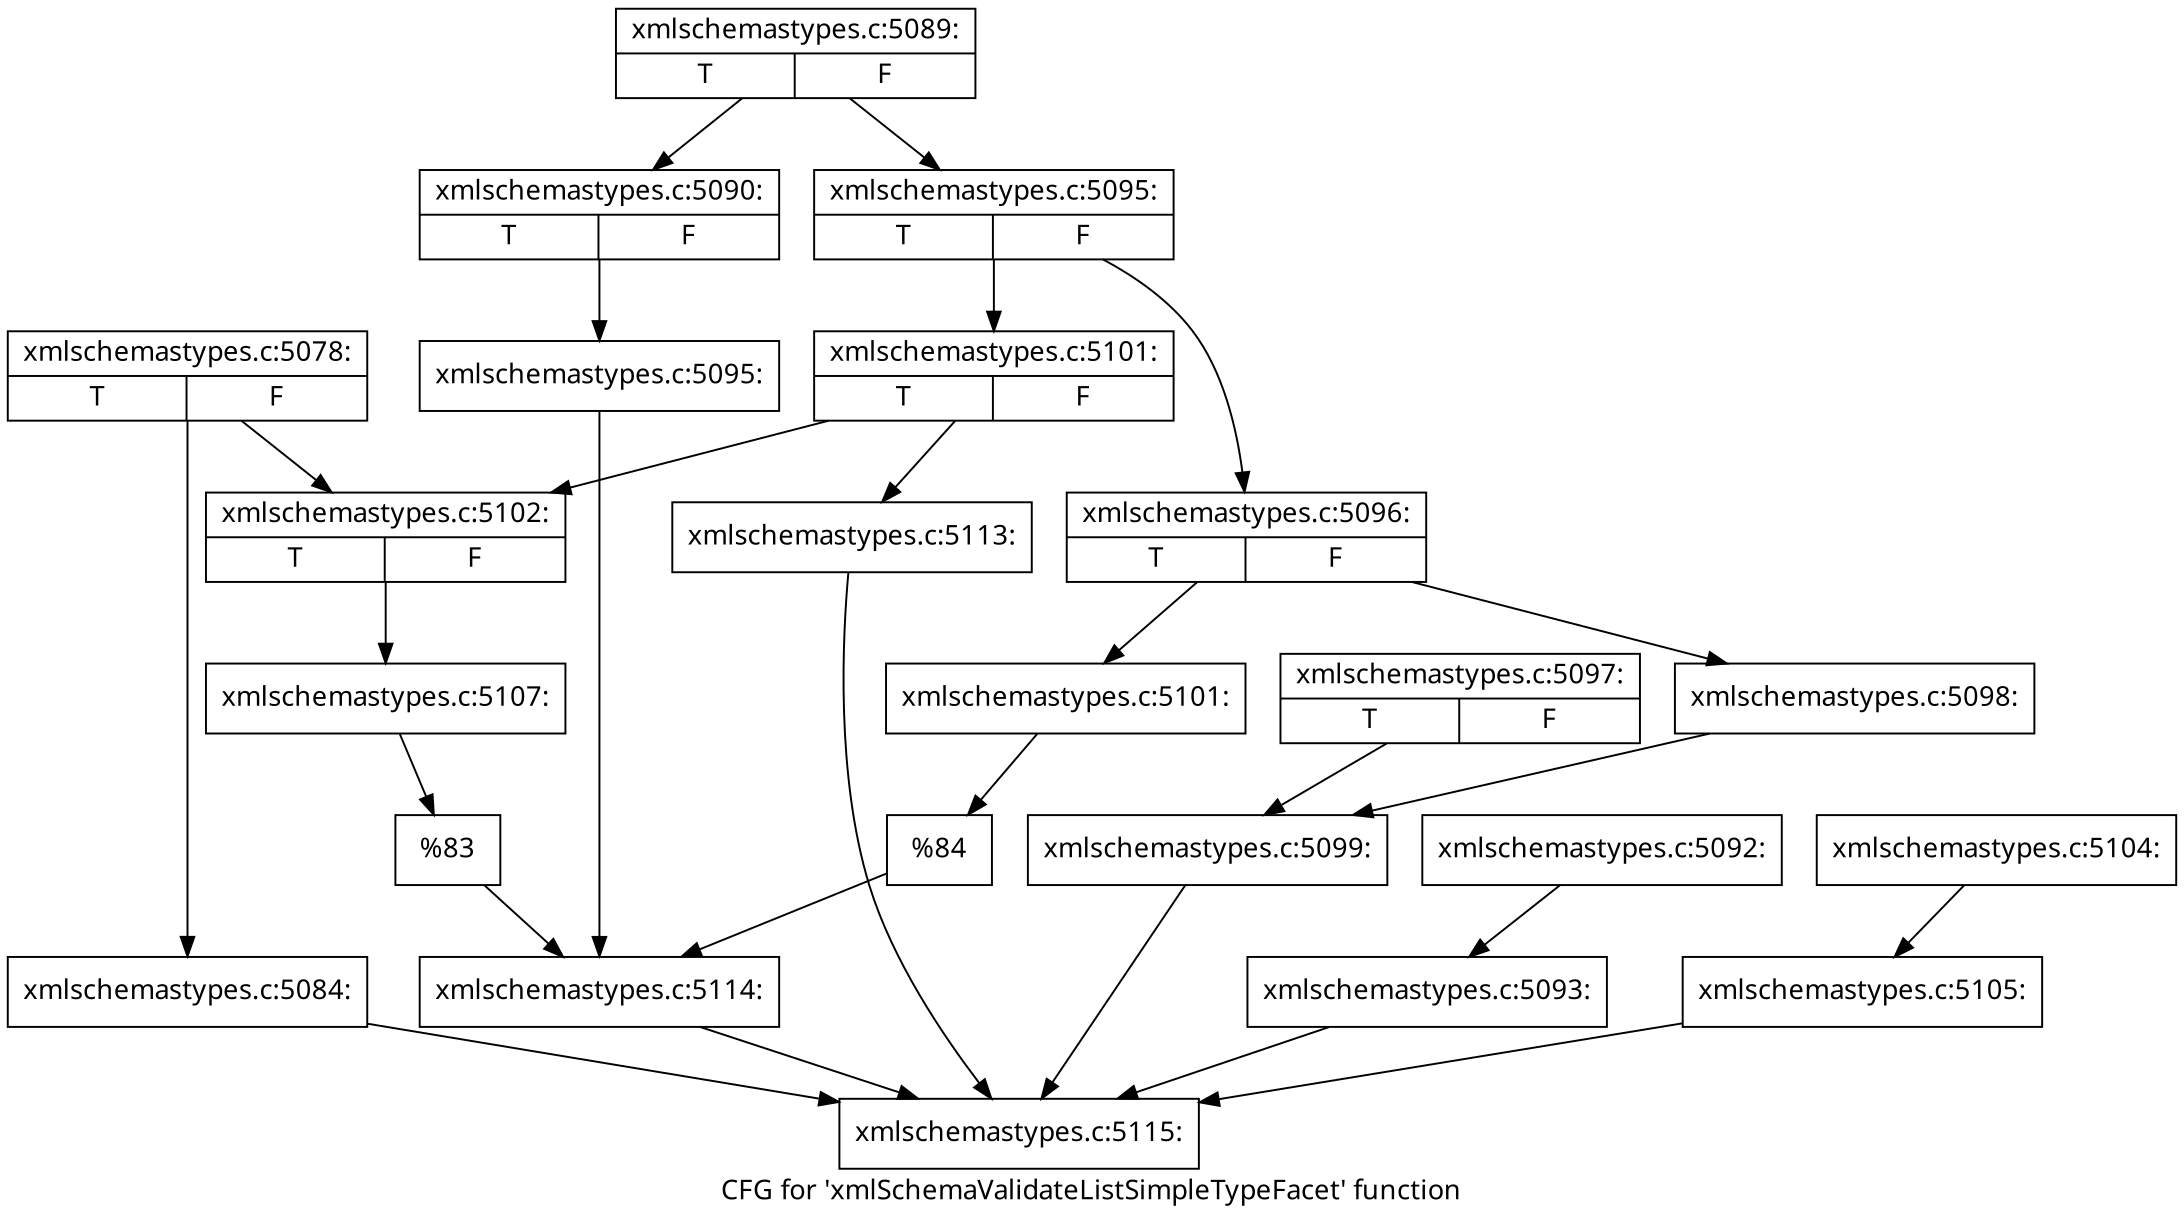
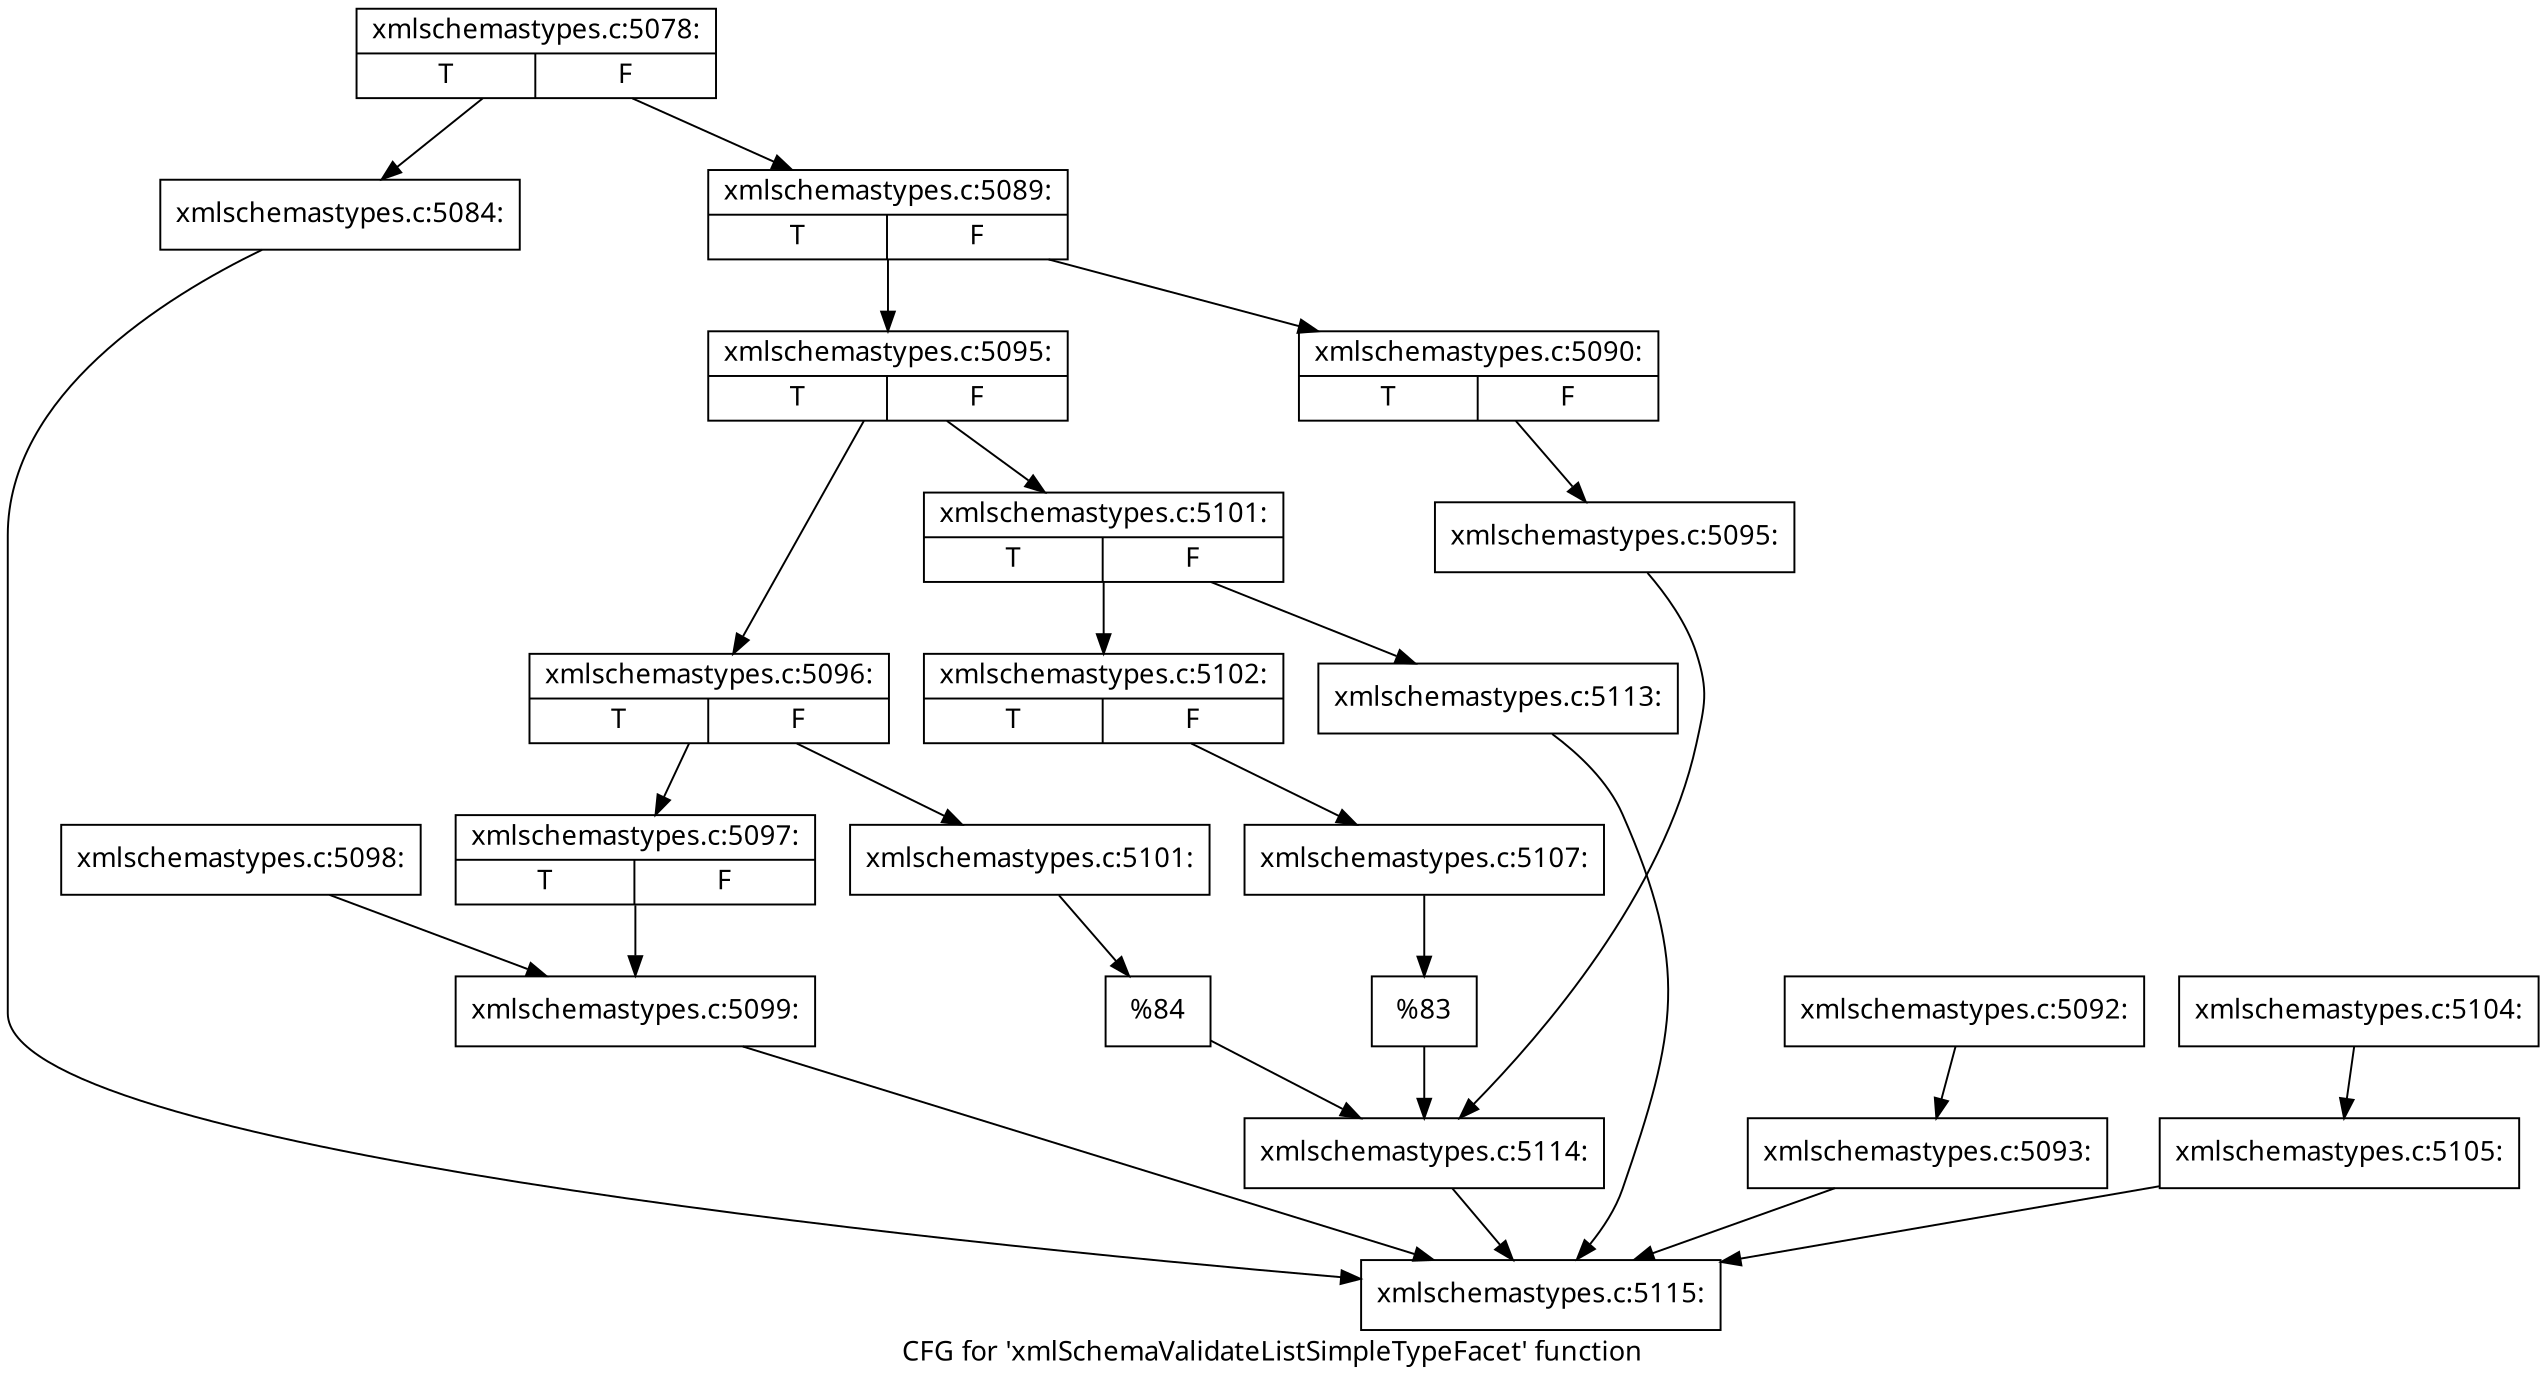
(279, 450) -> (703, 130)
(1560, 620) -> (677, 770)
